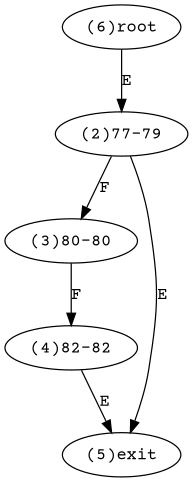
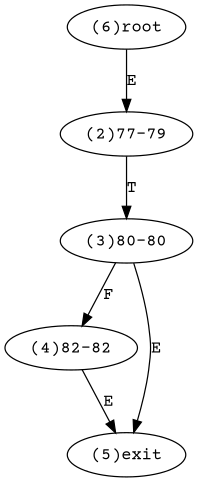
(105, 187) -> (132, 187)
(156, 288) -> (150, 342)
